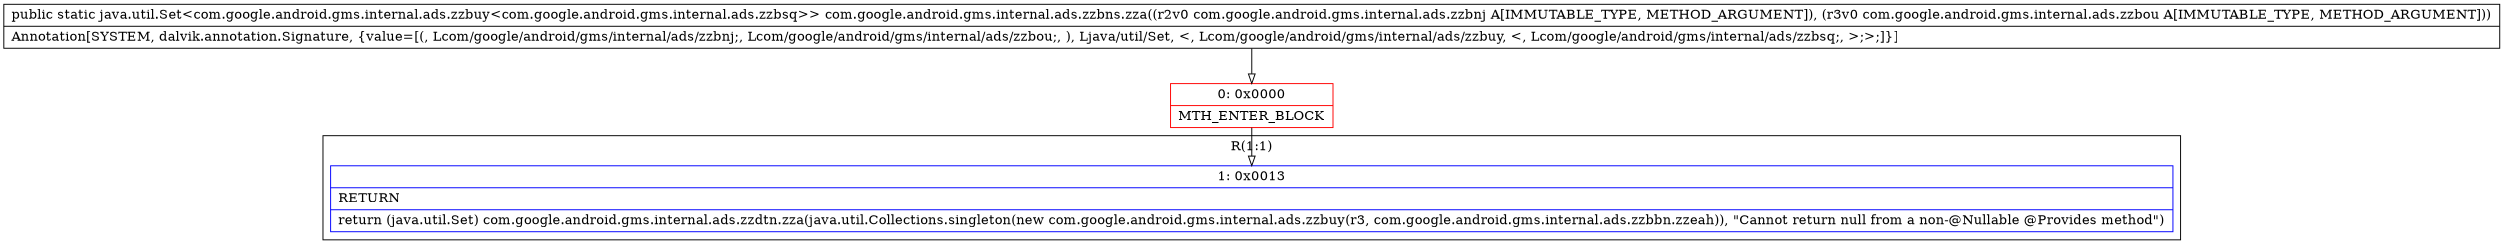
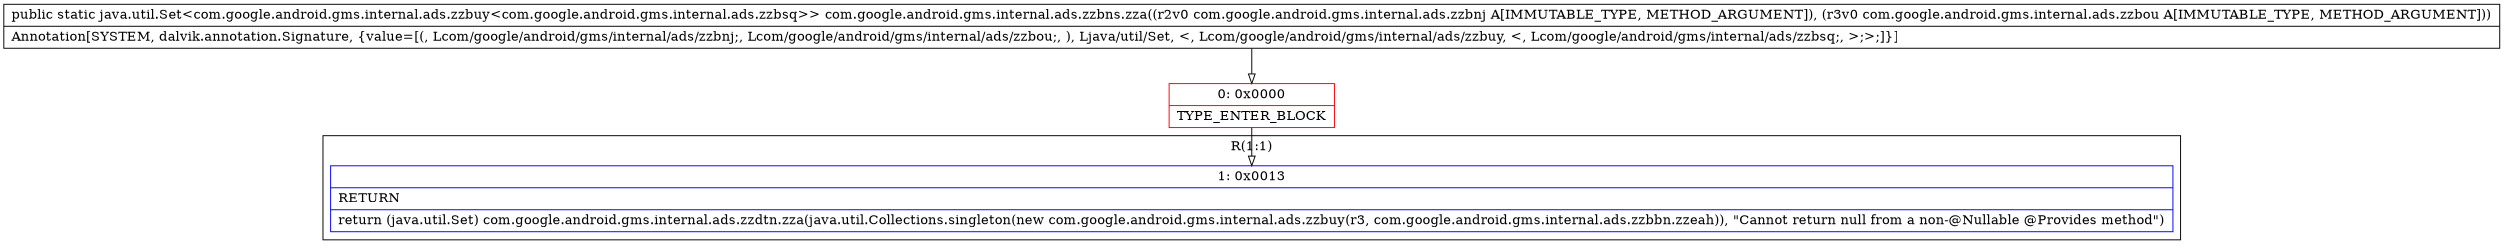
(1252, 116) -> (1252, 116)
